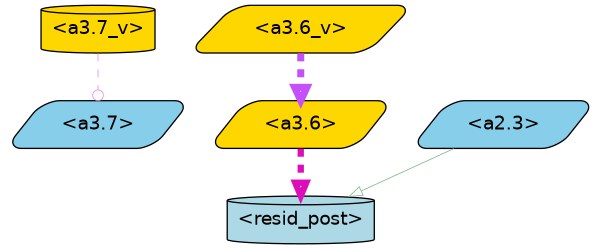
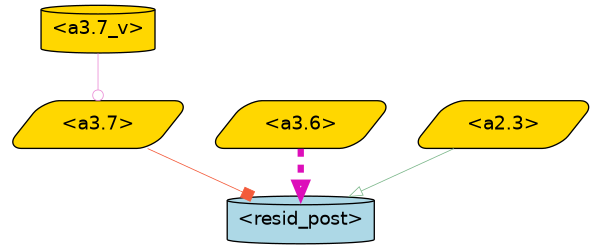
(301, 29) -> none
(98, 72) -> (98, 72)
(98, 125) -> (98, 125)
(503, 125) -> (503, 125)
none -> (194, 170)
